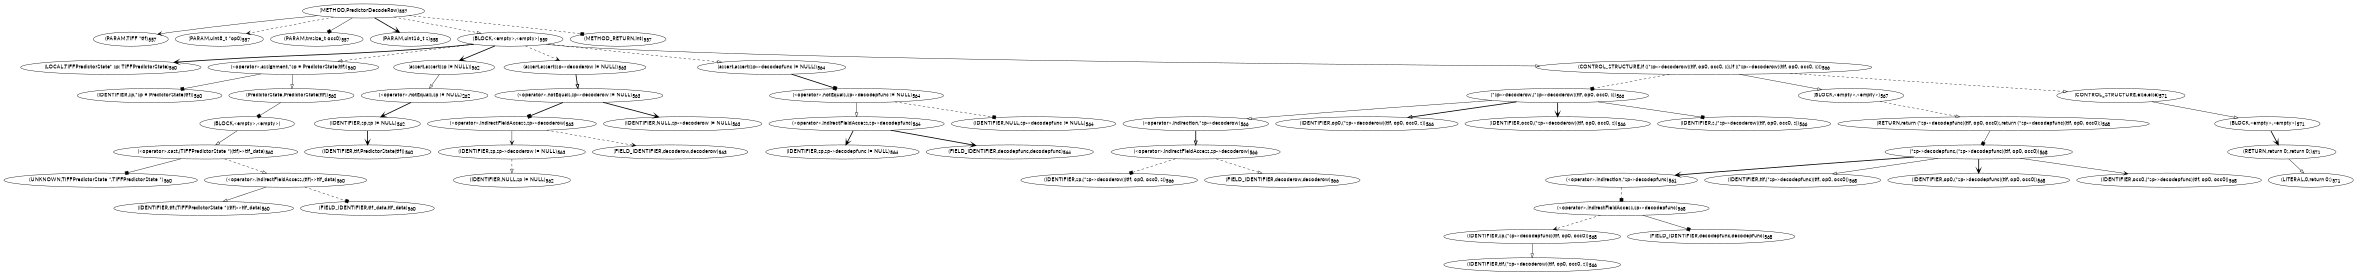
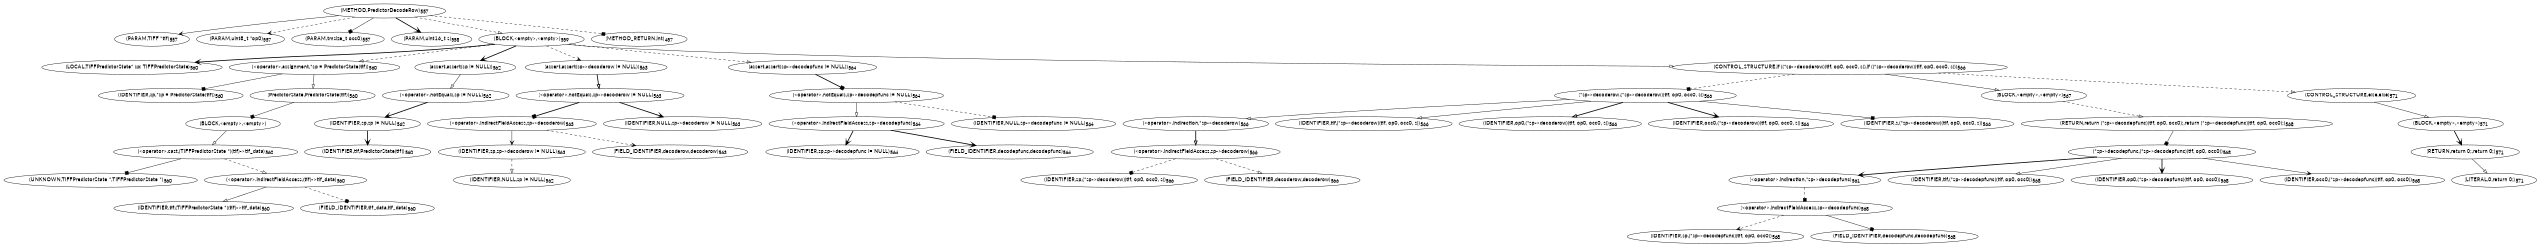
(648, 39) -> (669, 39)
(466, 95) -> (487, 95)
(1532, 249) -> (1506, 110)
